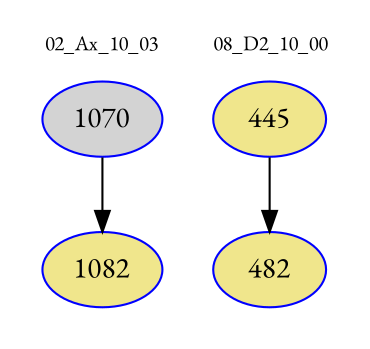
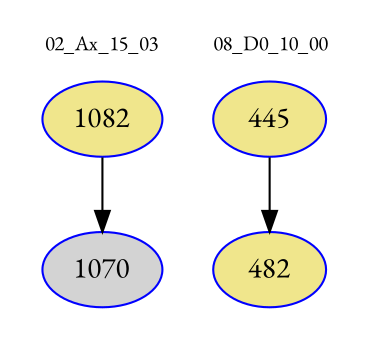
(102, 45) -> (102, 45)
(271, 45) -> (271, 45)
(102, 184) -> (102, 184)
